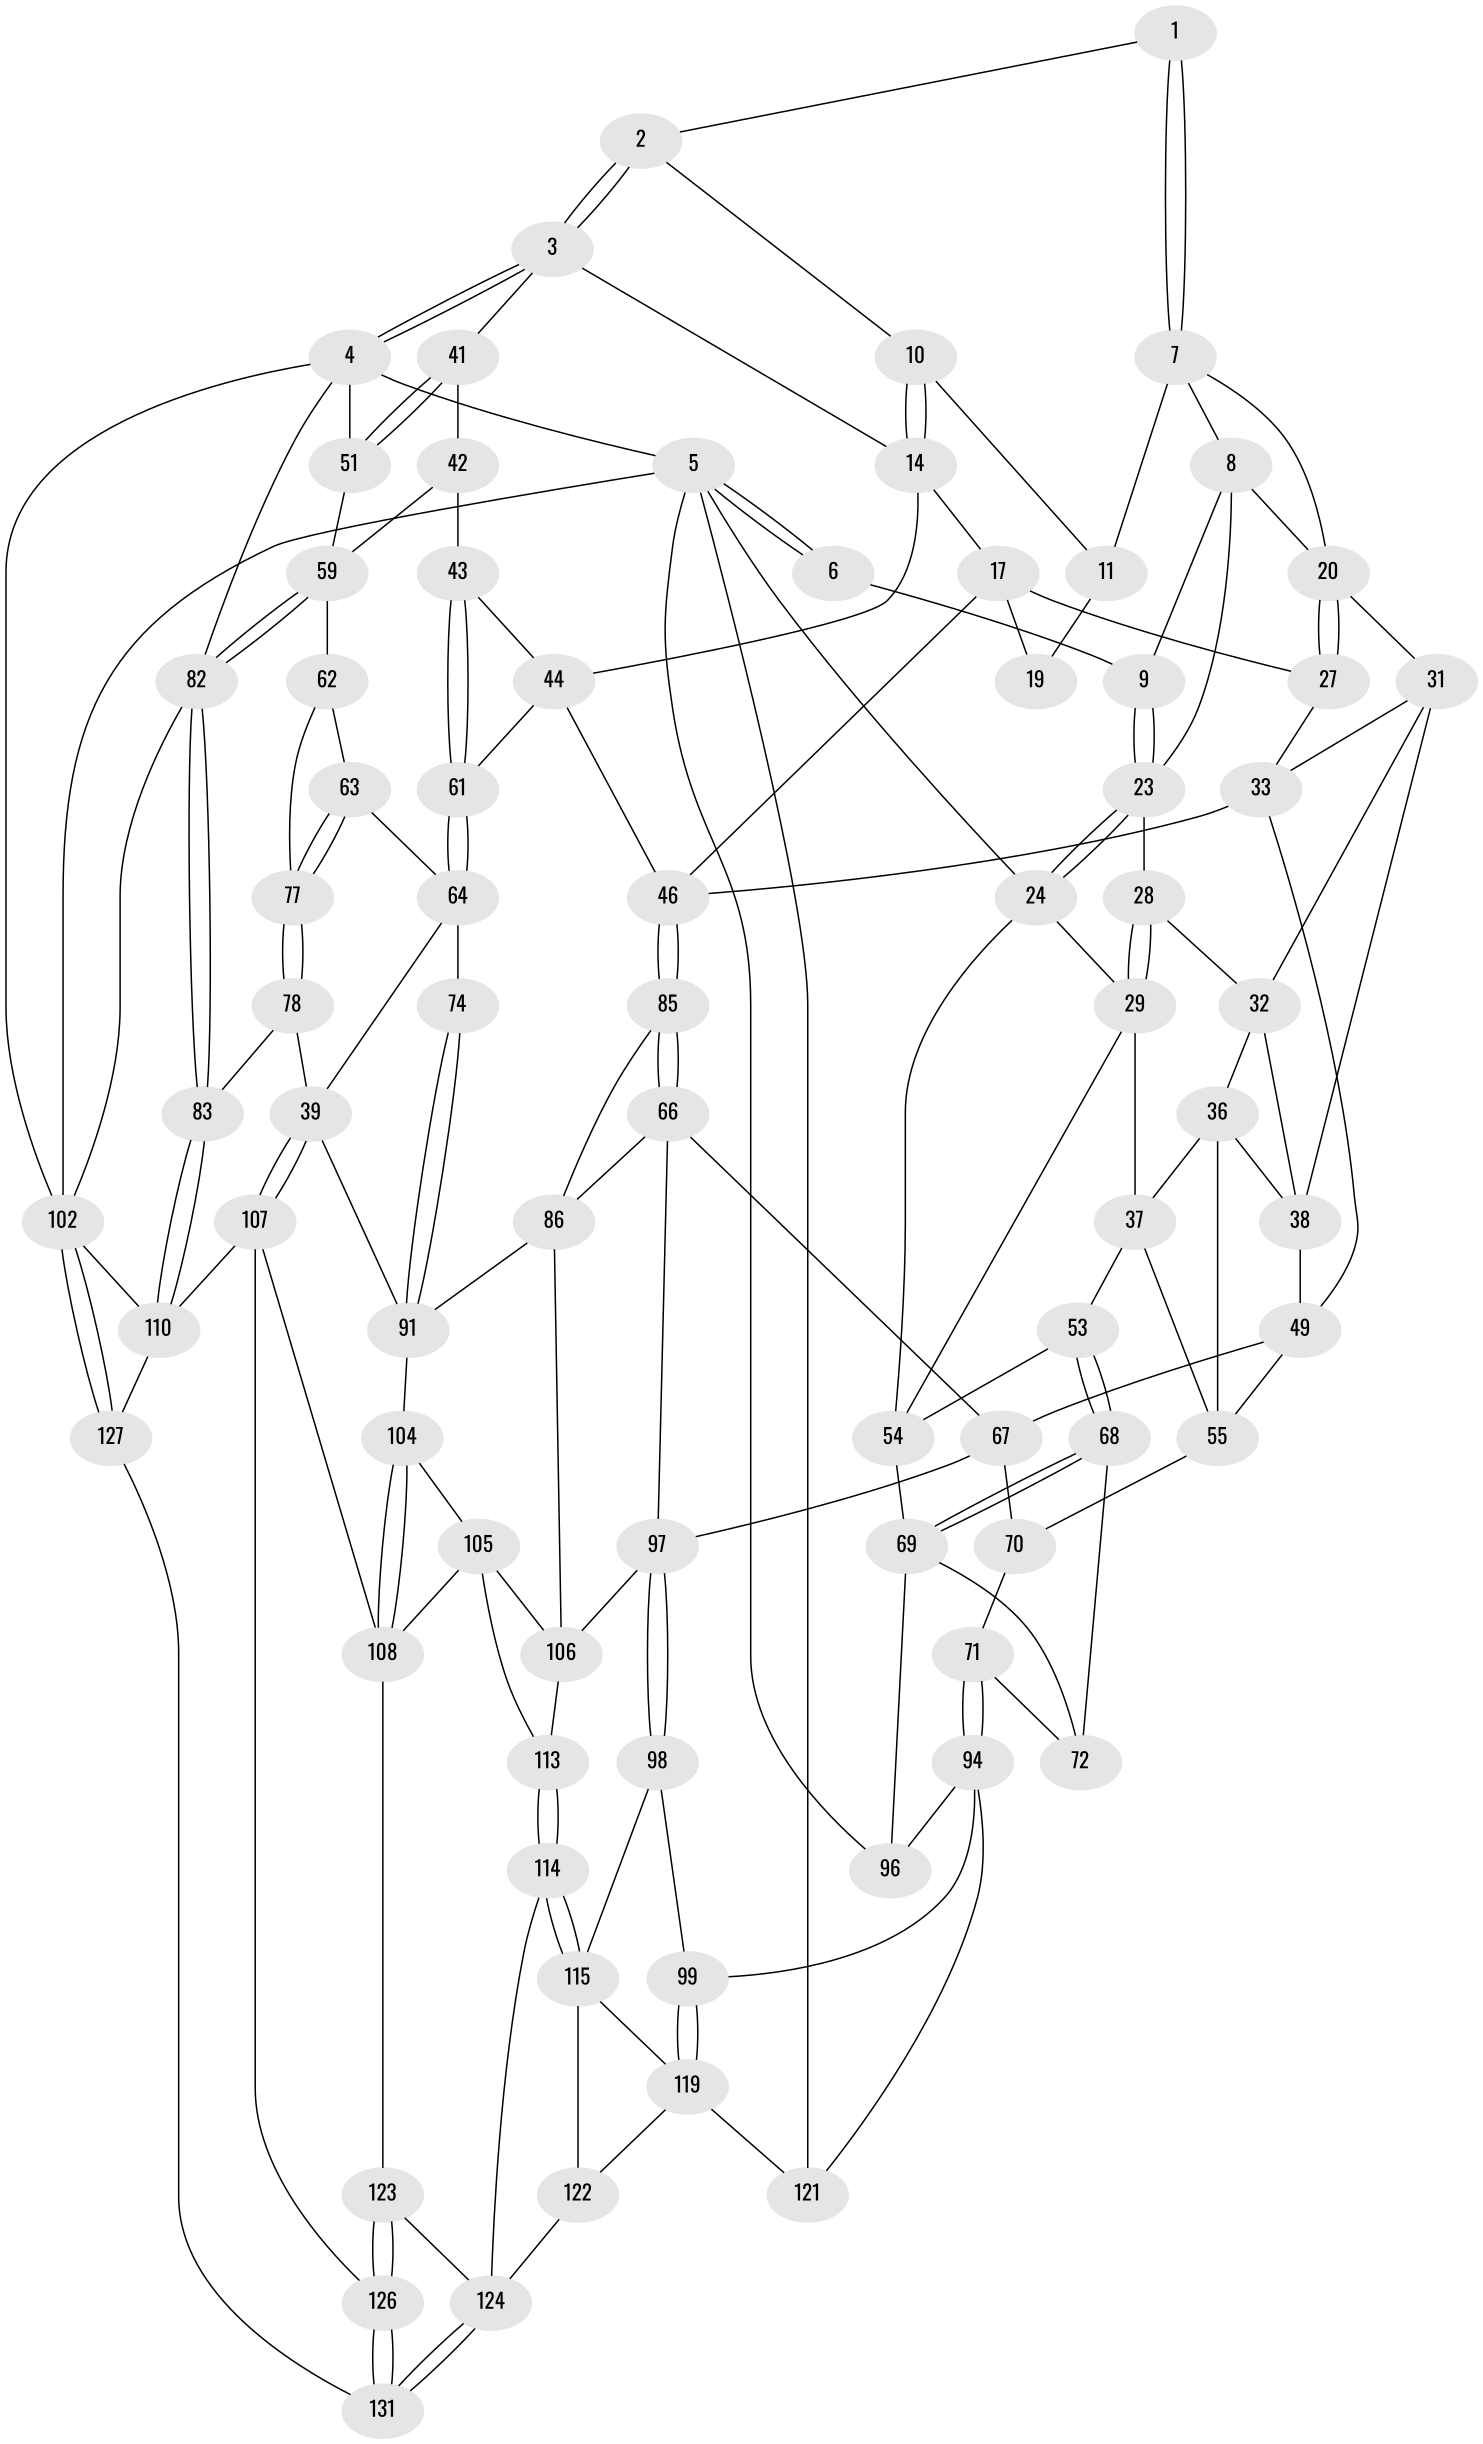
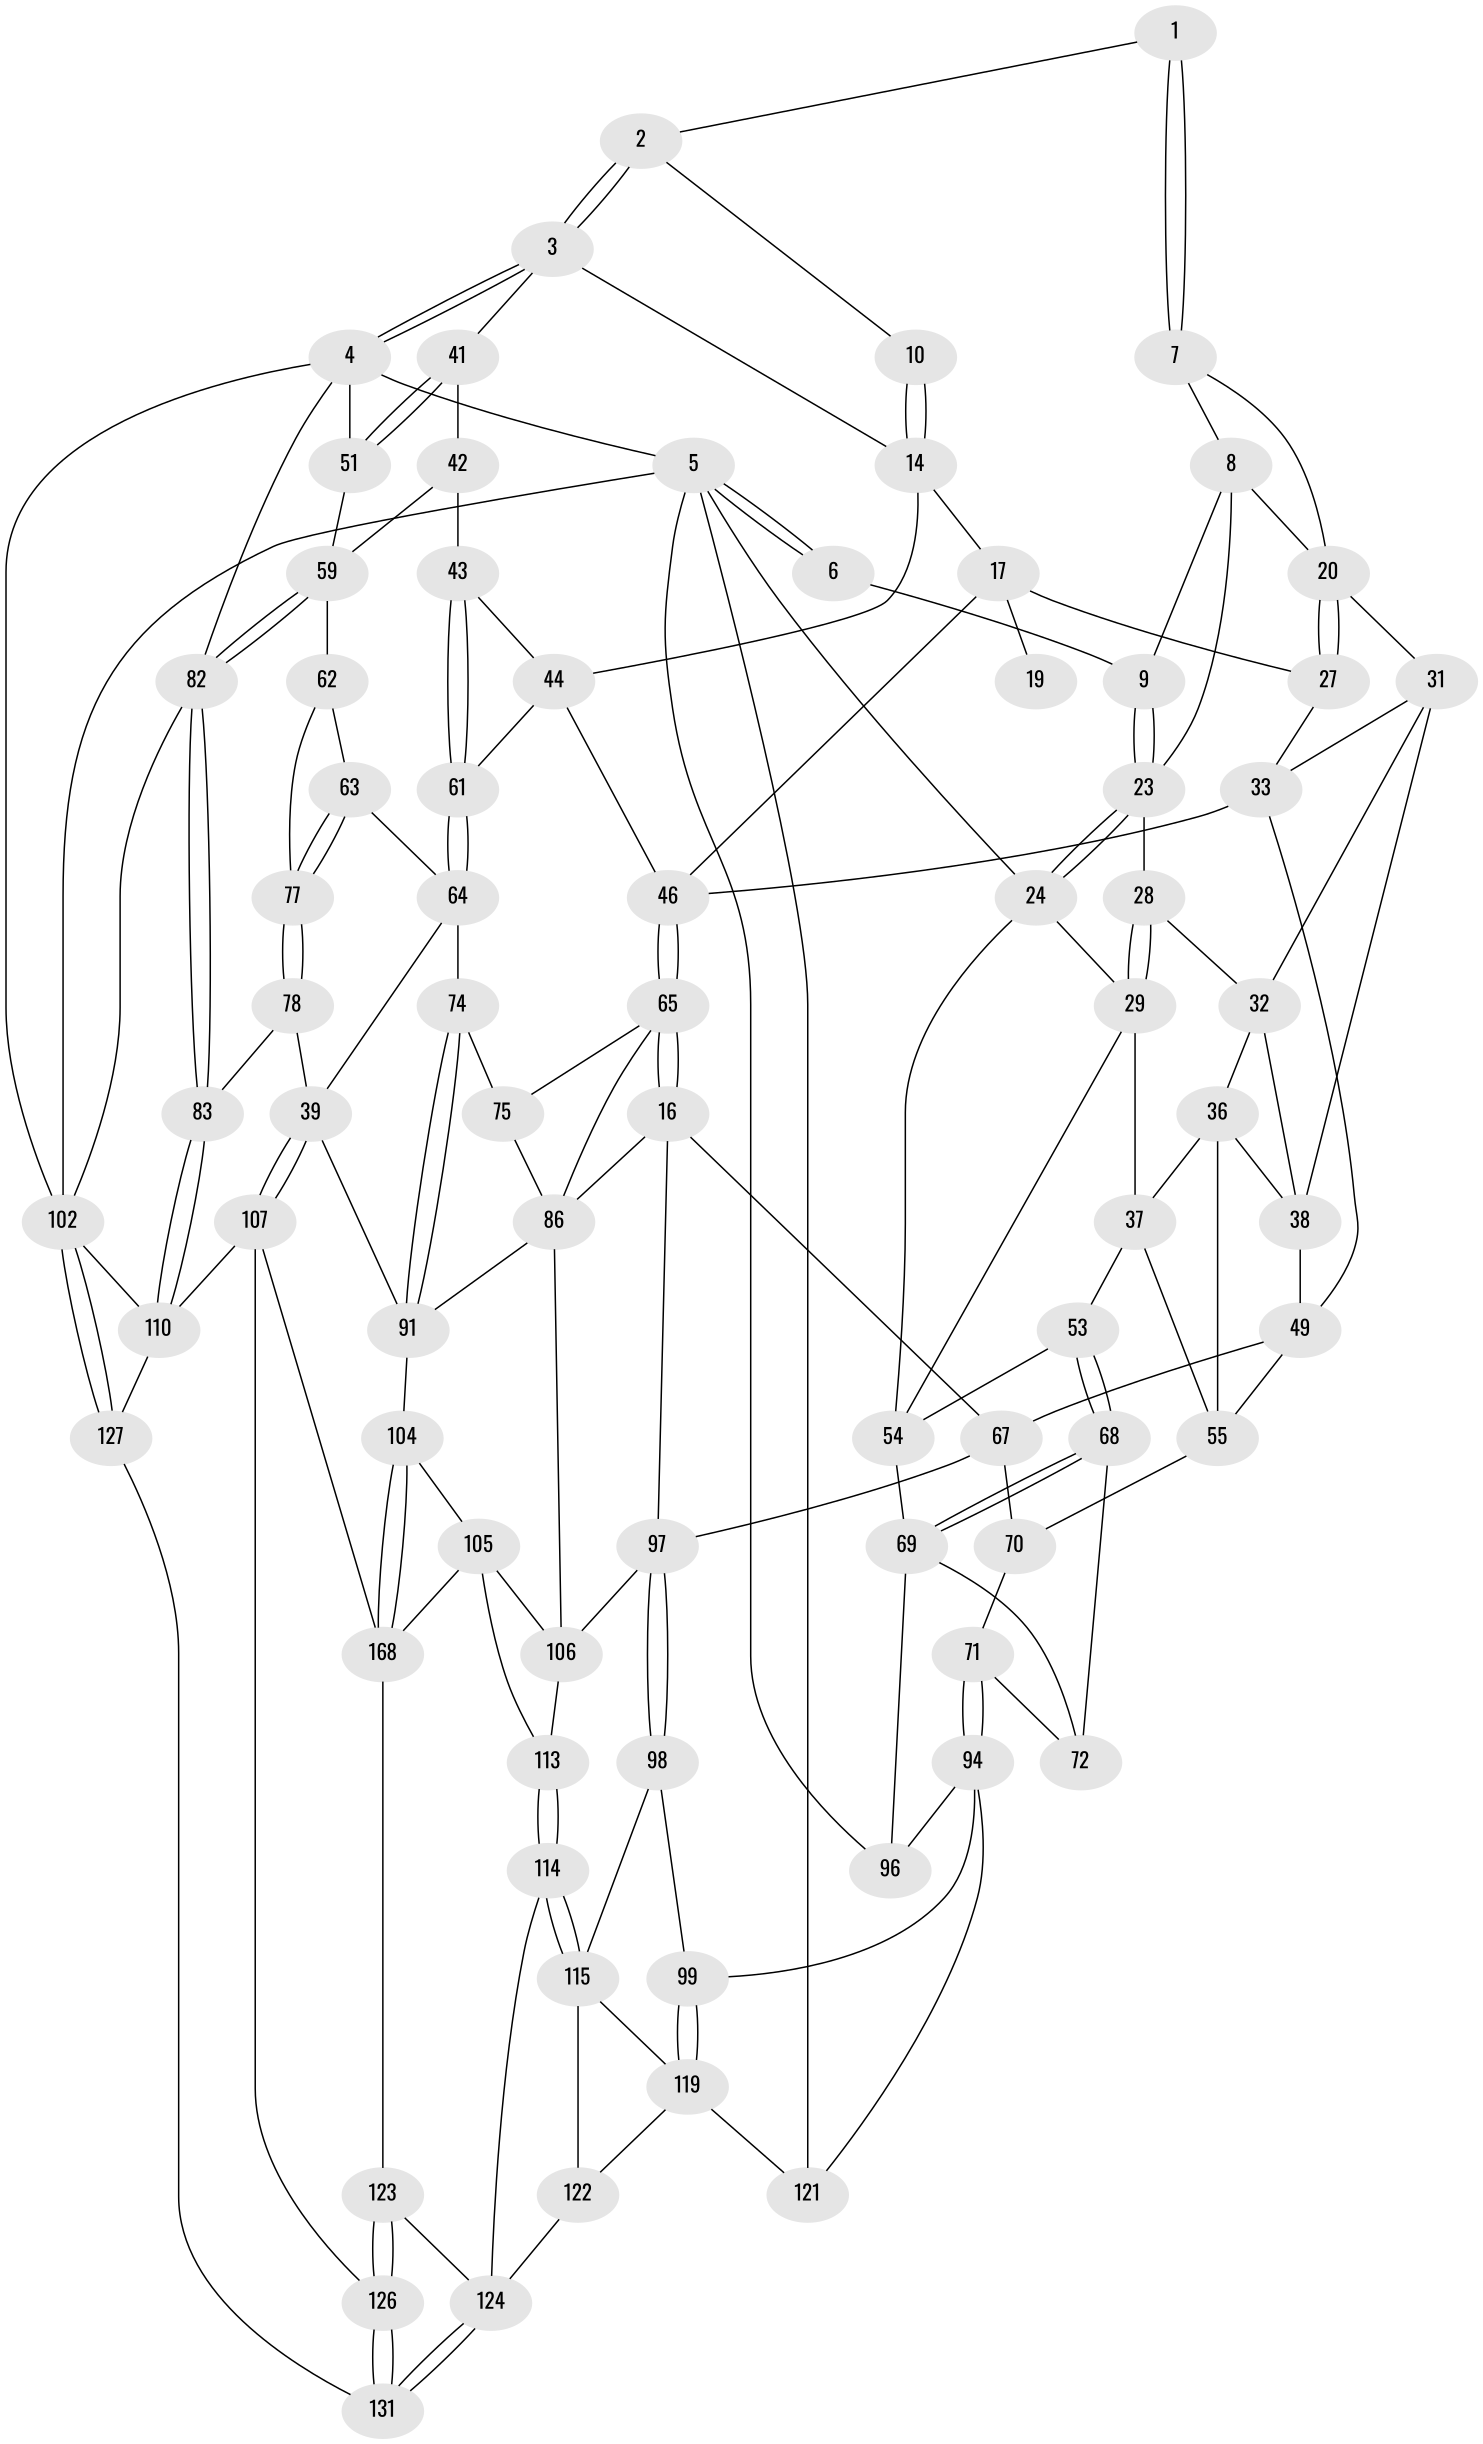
(1107, 574) -> none
(668, 1006) -> (668, 1006)
none -> (503, 1114)
(668, 1114) -> (668, 1114)
(383, 1655) -> (383, 1655)
